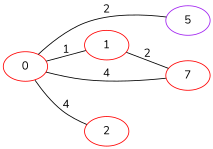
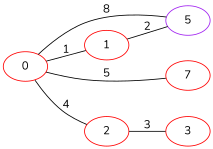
(107, 9) -> (107, 9)
(147, 60) -> (147, 33)
(107, 73) -> (107, 73)
none -> (188, 131)
